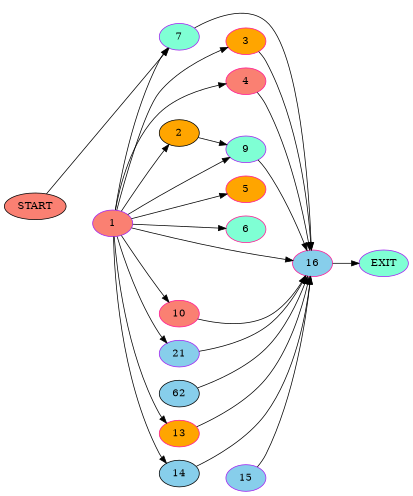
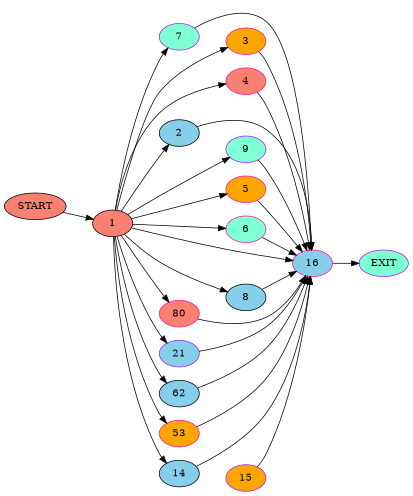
(105, 124) -> (74, 215)
(179, 133) -> (179, 133)
(209, 140) -> (275, 138)
(113, 223) -> (113, 223)
none -> (278, 223)
none -> (276, 245)
none -> (246, 297)
none -> (132, 309)
(179, 314) -> (179, 314)
(179, 434) -> (179, 434)
(246, 478) -> (246, 478)
